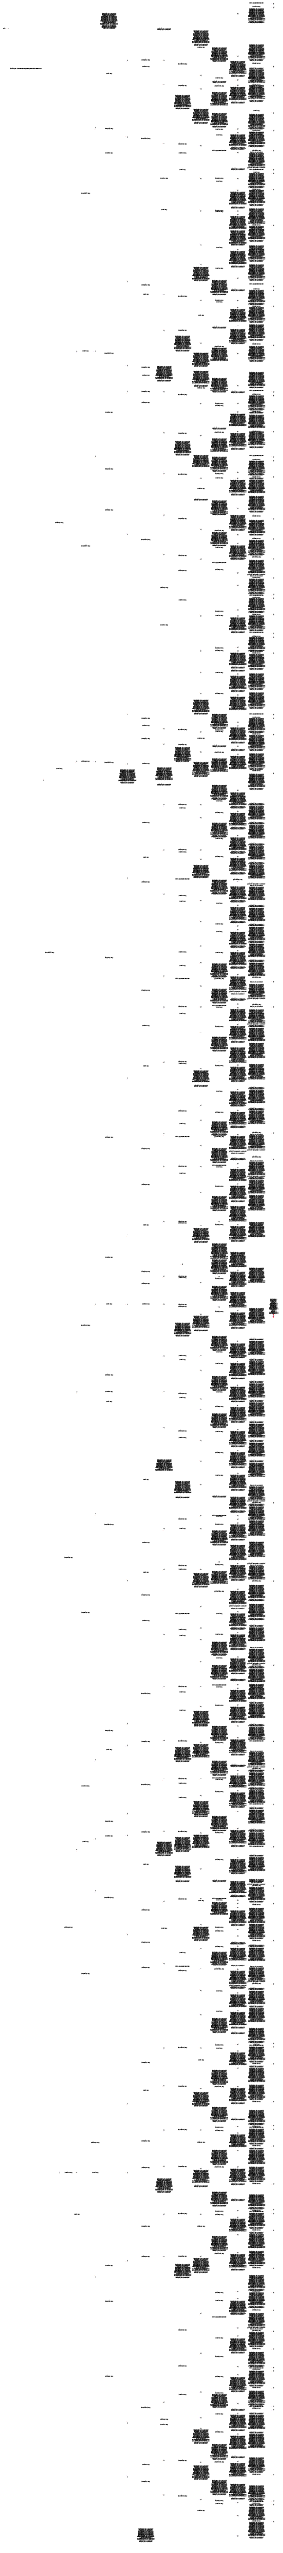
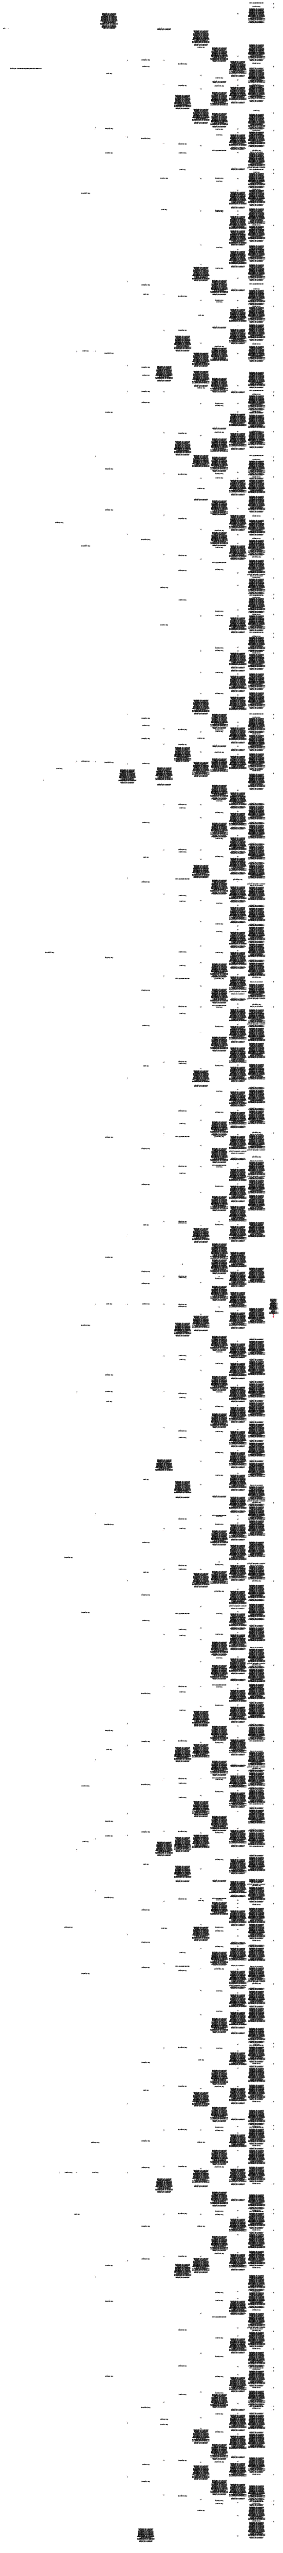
(182, 398) -> none
(219, 2046) -> none
(145, 2258) -> (146, 2260)
